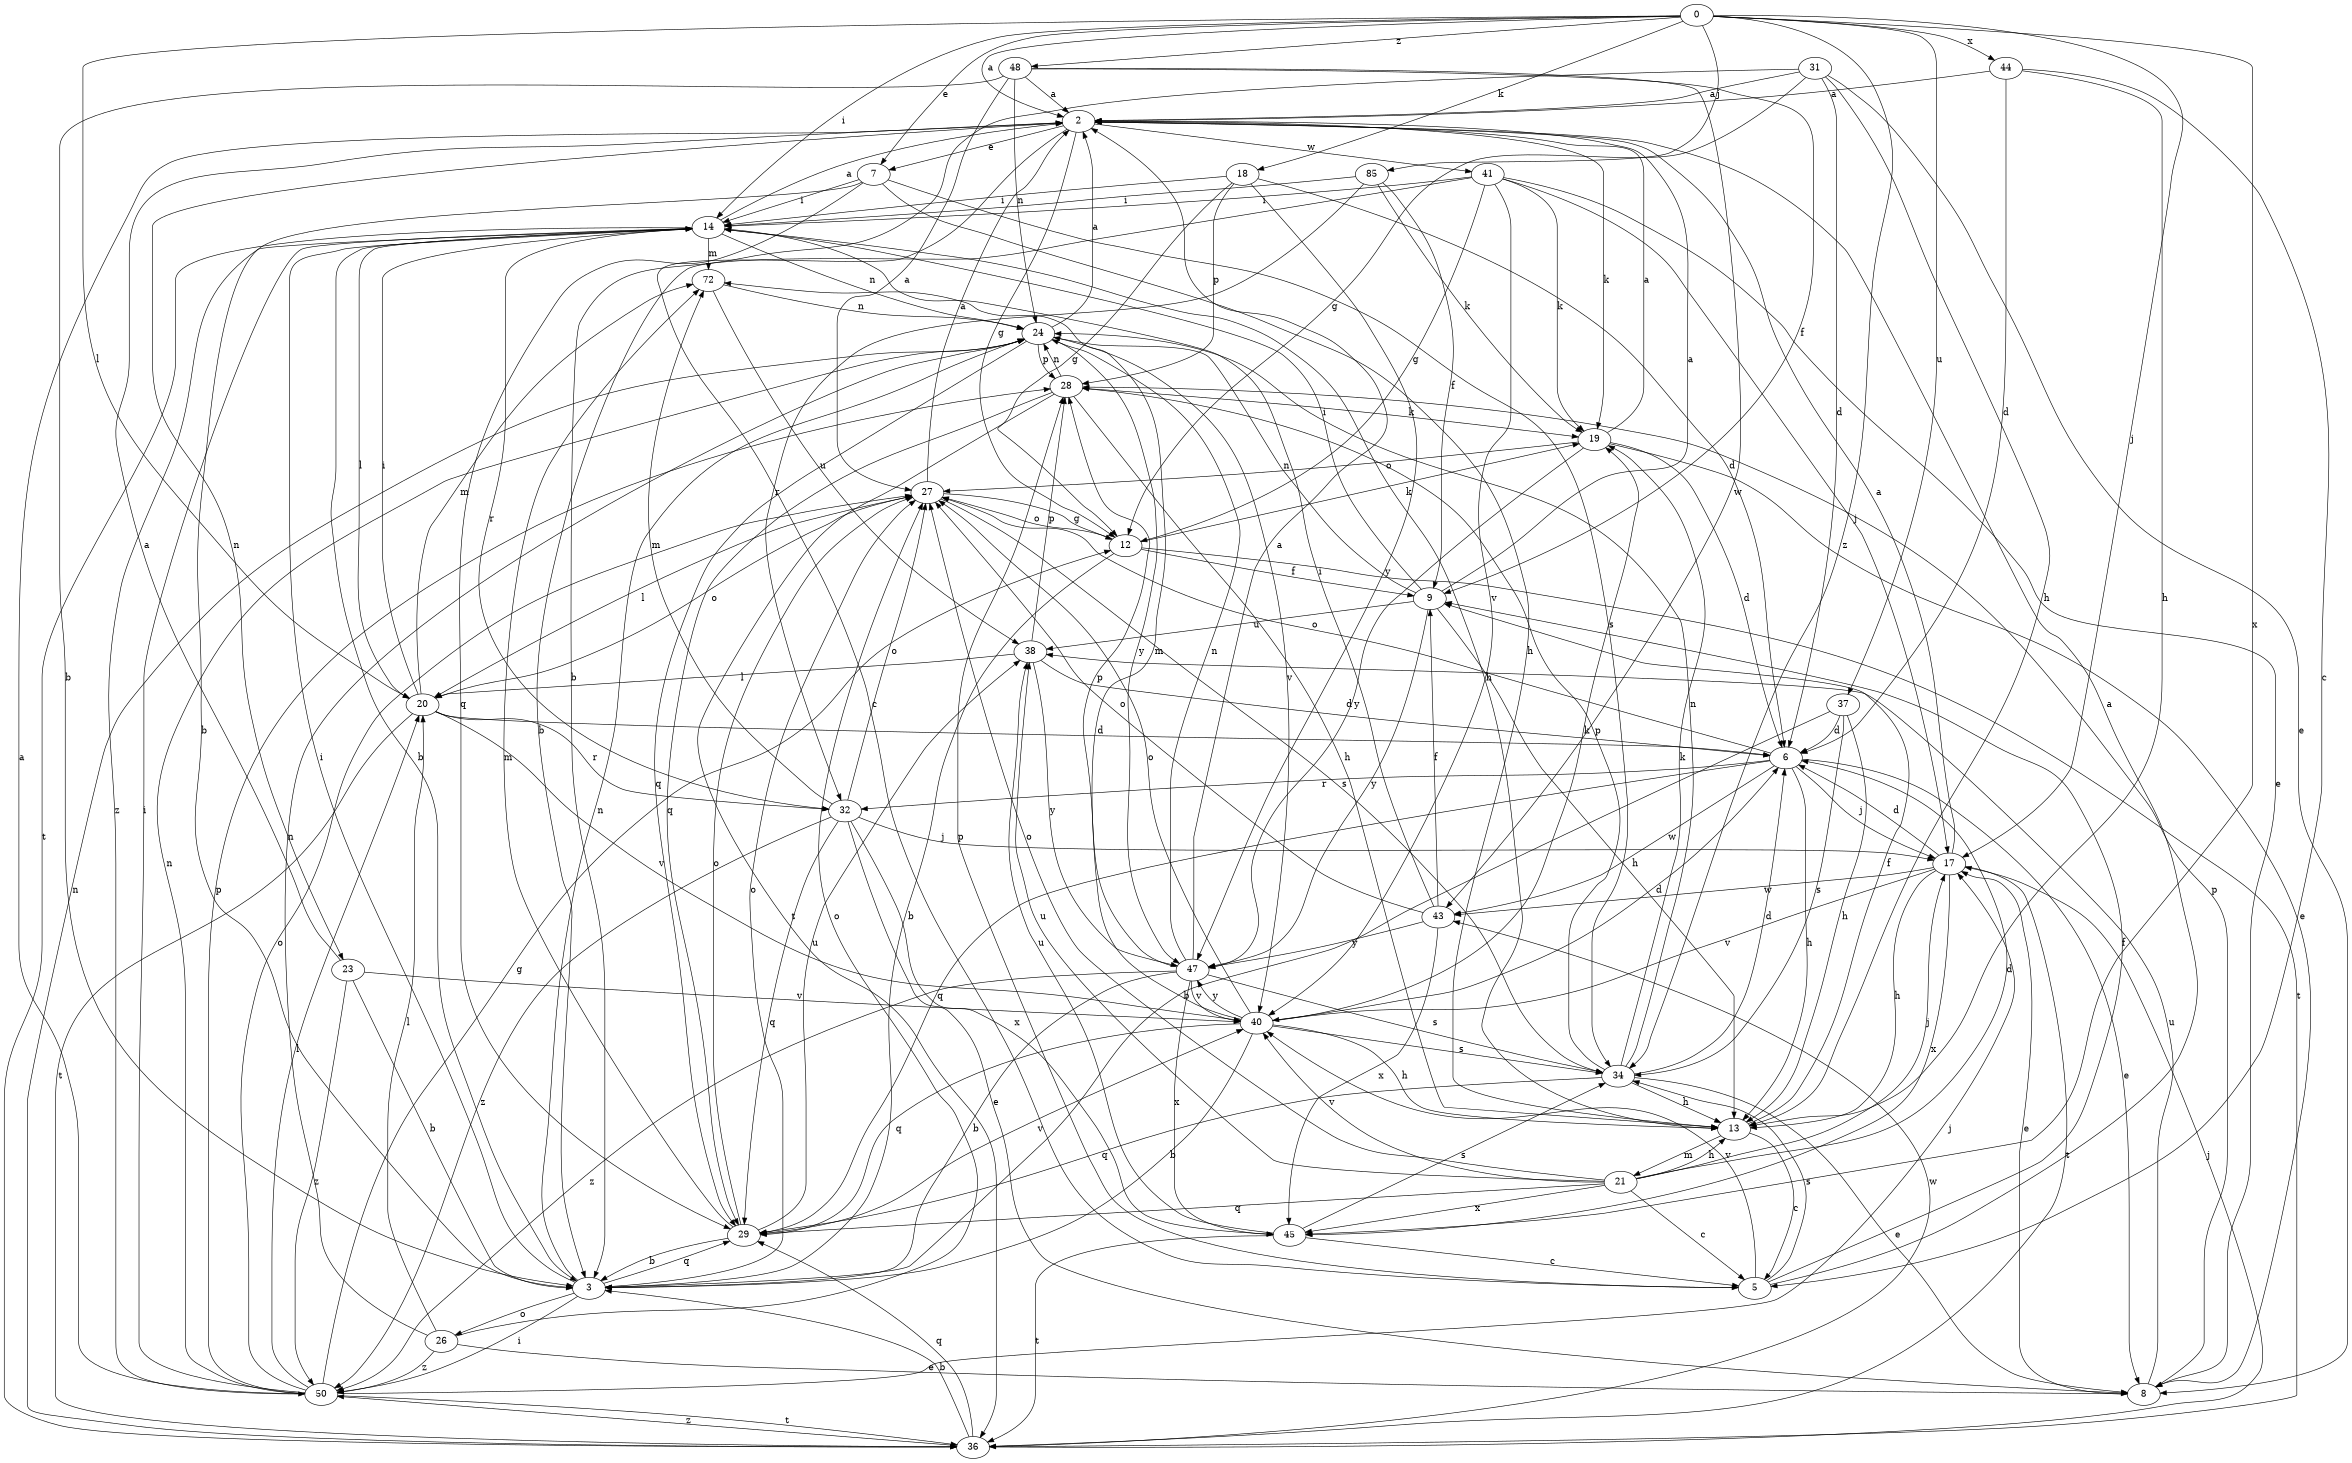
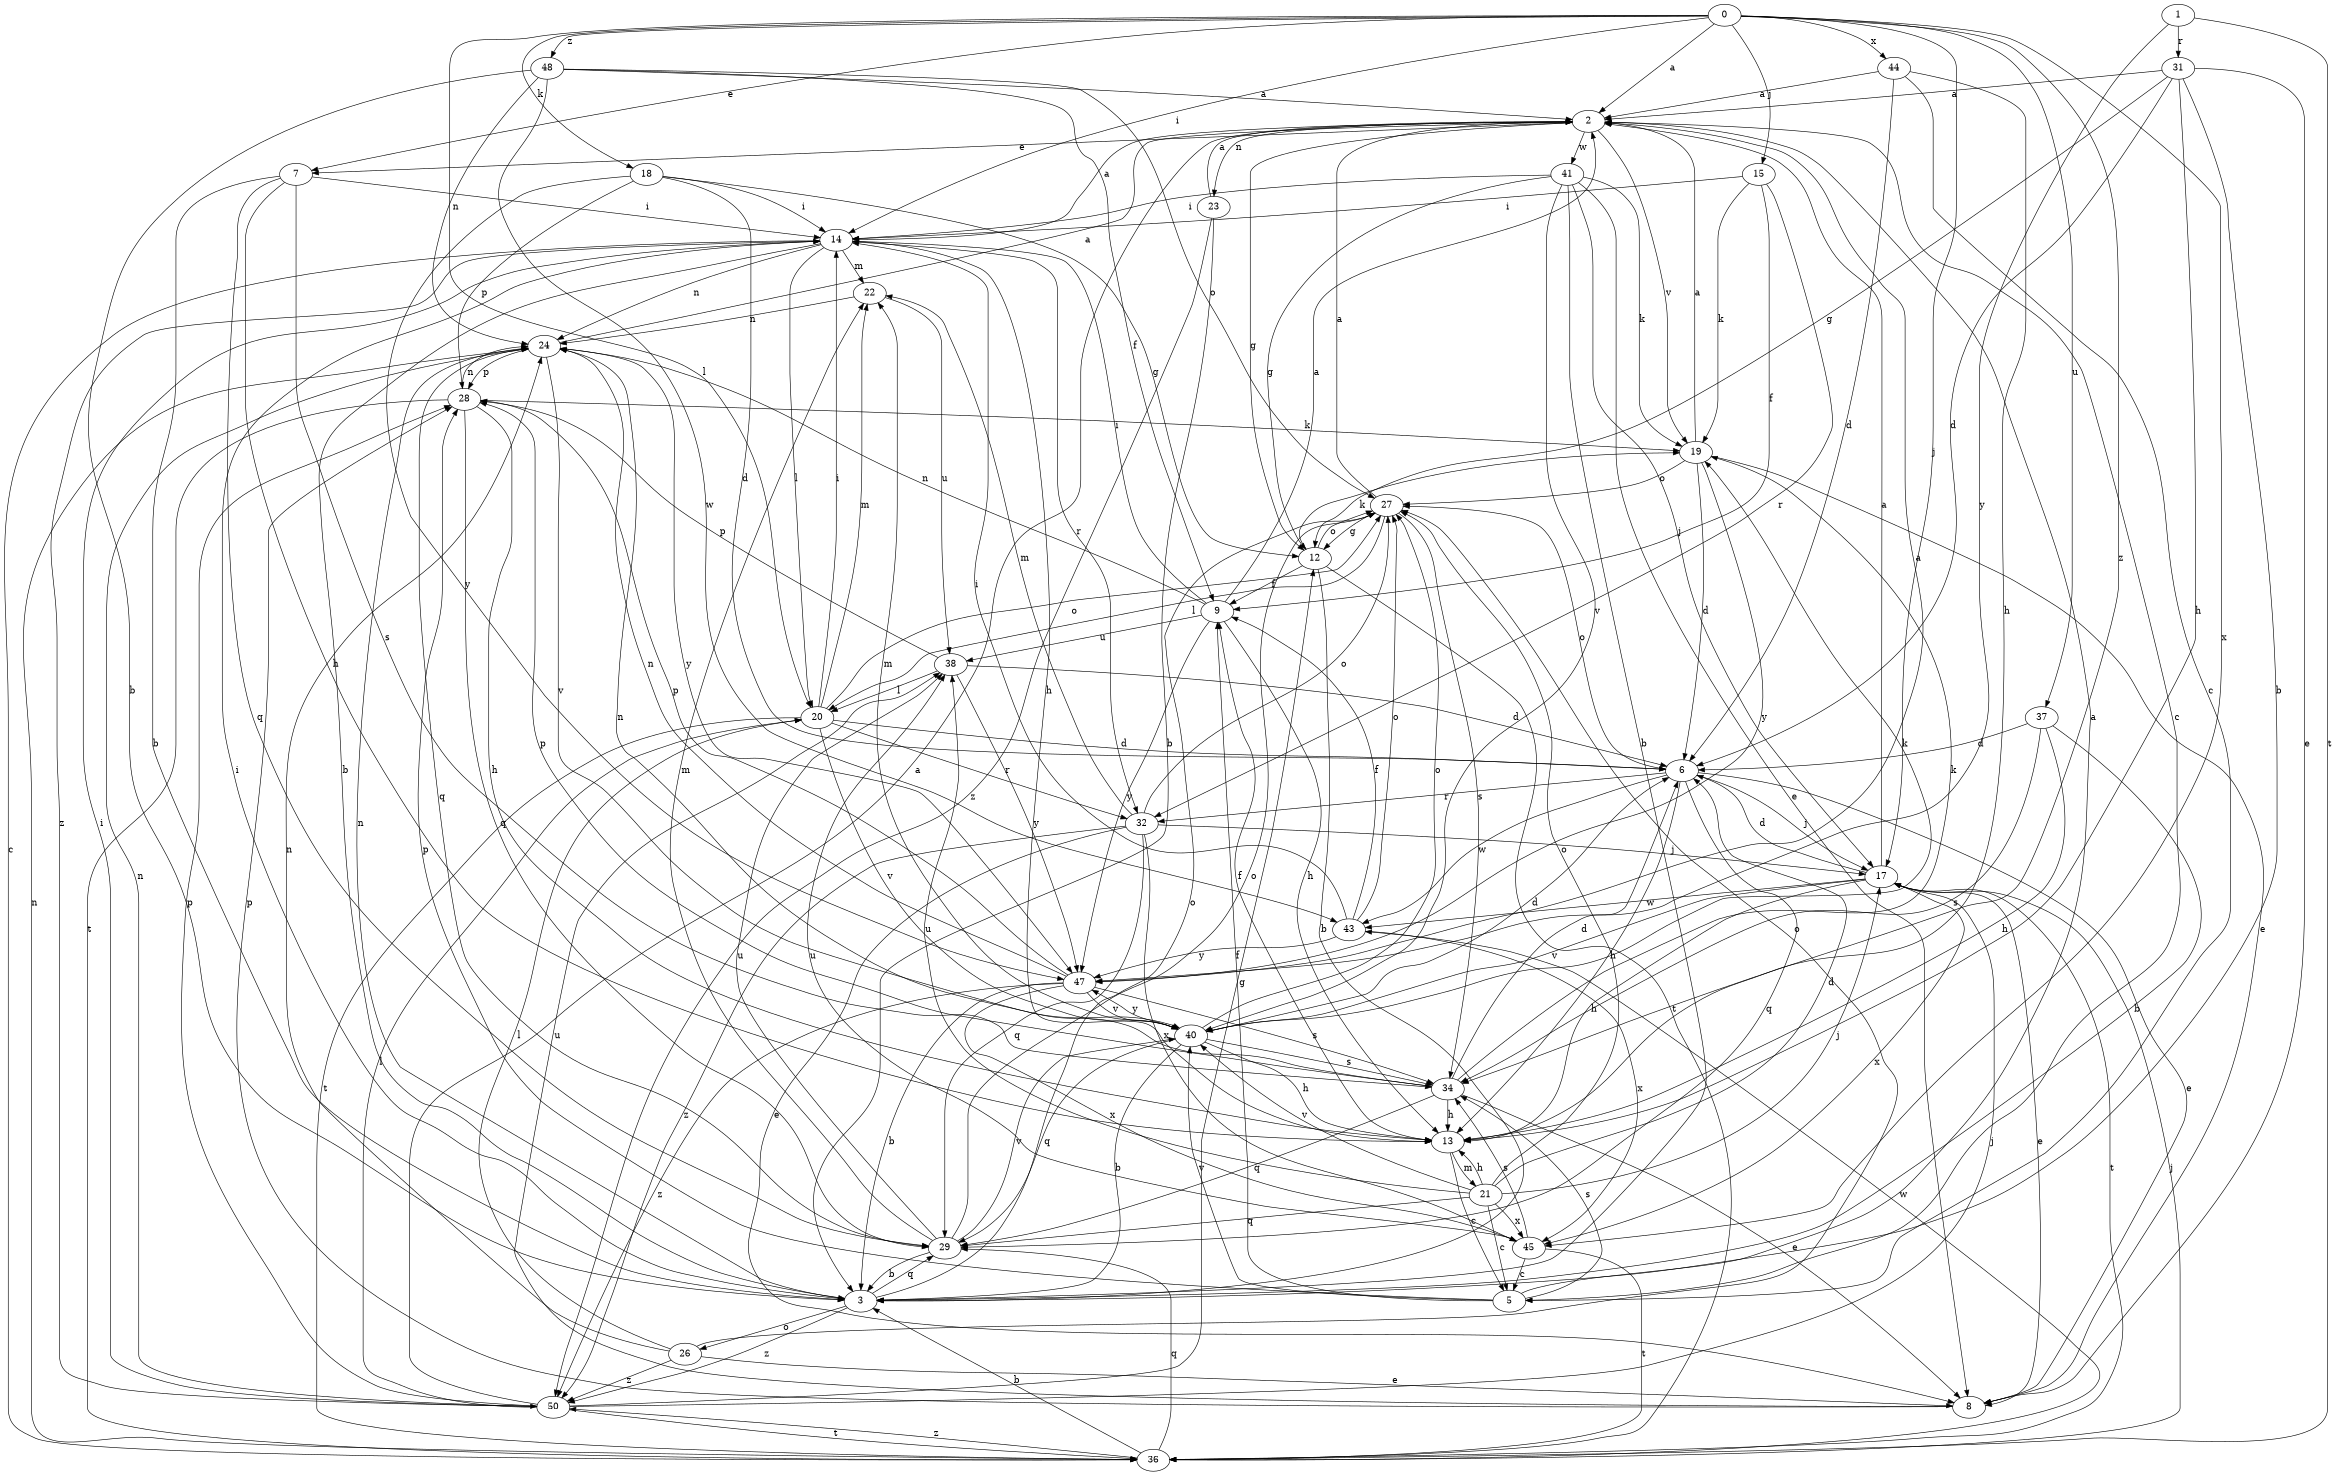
none -> (2178, 15)
(1372, 174) -> (1759, 174)
(708, 280) -> (870, 293)
(907, 280) -> (1213, 293)
(1606, 280) -> (1669, 293)
(342, 783) -> none
(44, 837) -> (11, 850)
(799, 1000) -> none
(2019, 1157) -> (2035, 1110)
(519, 1341) -> (767, 1354)
